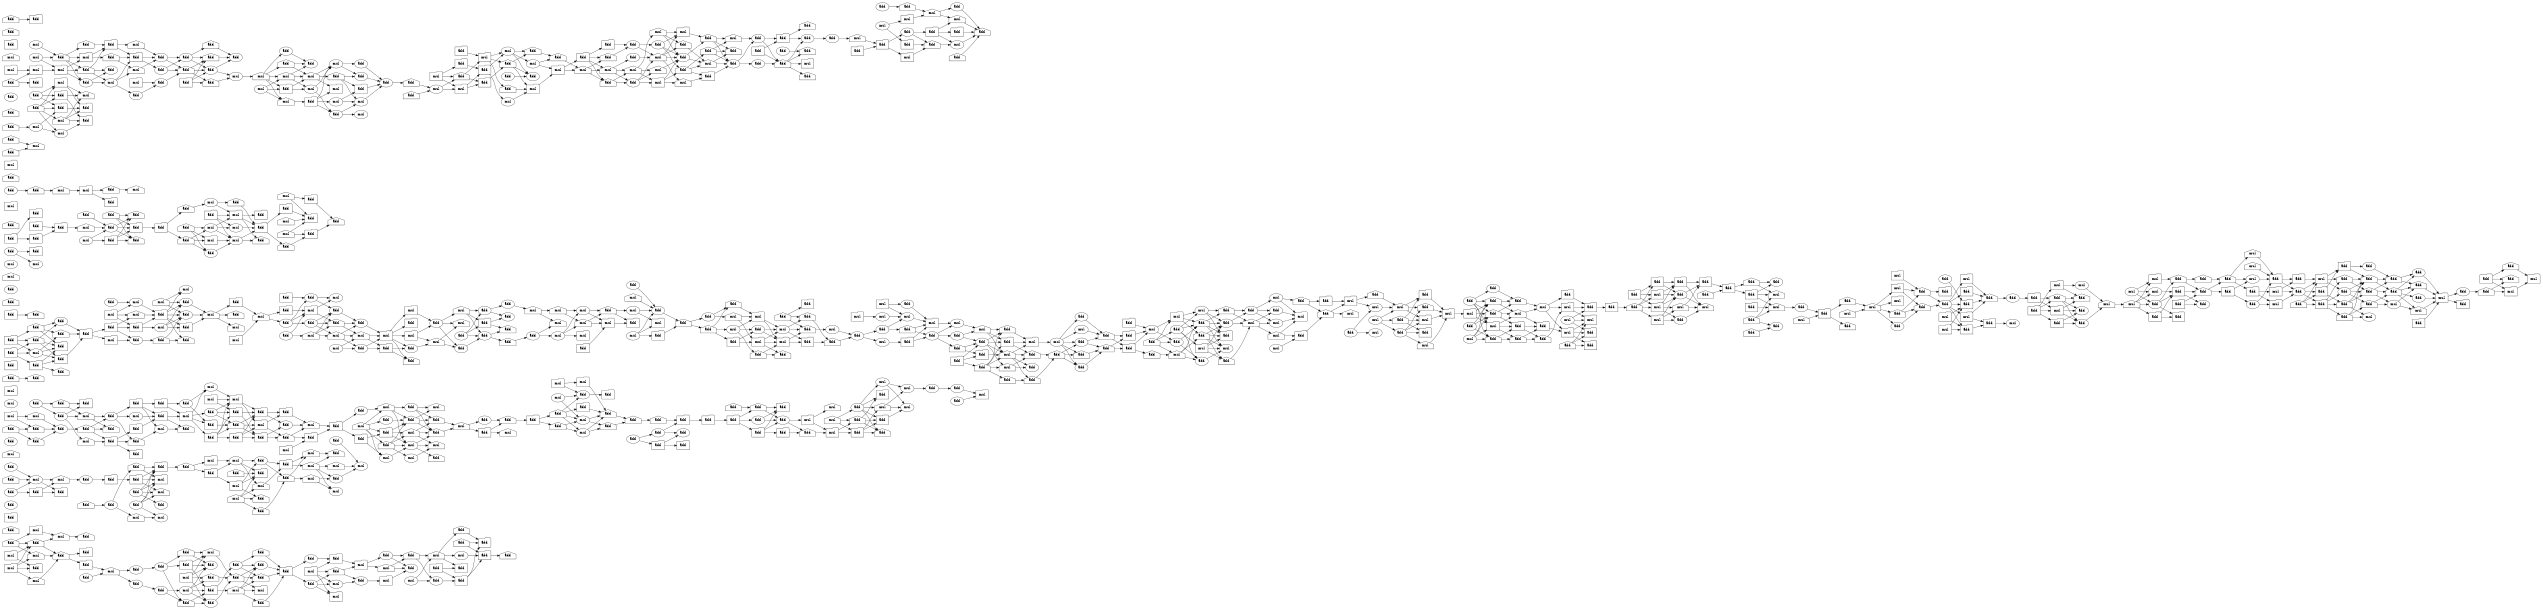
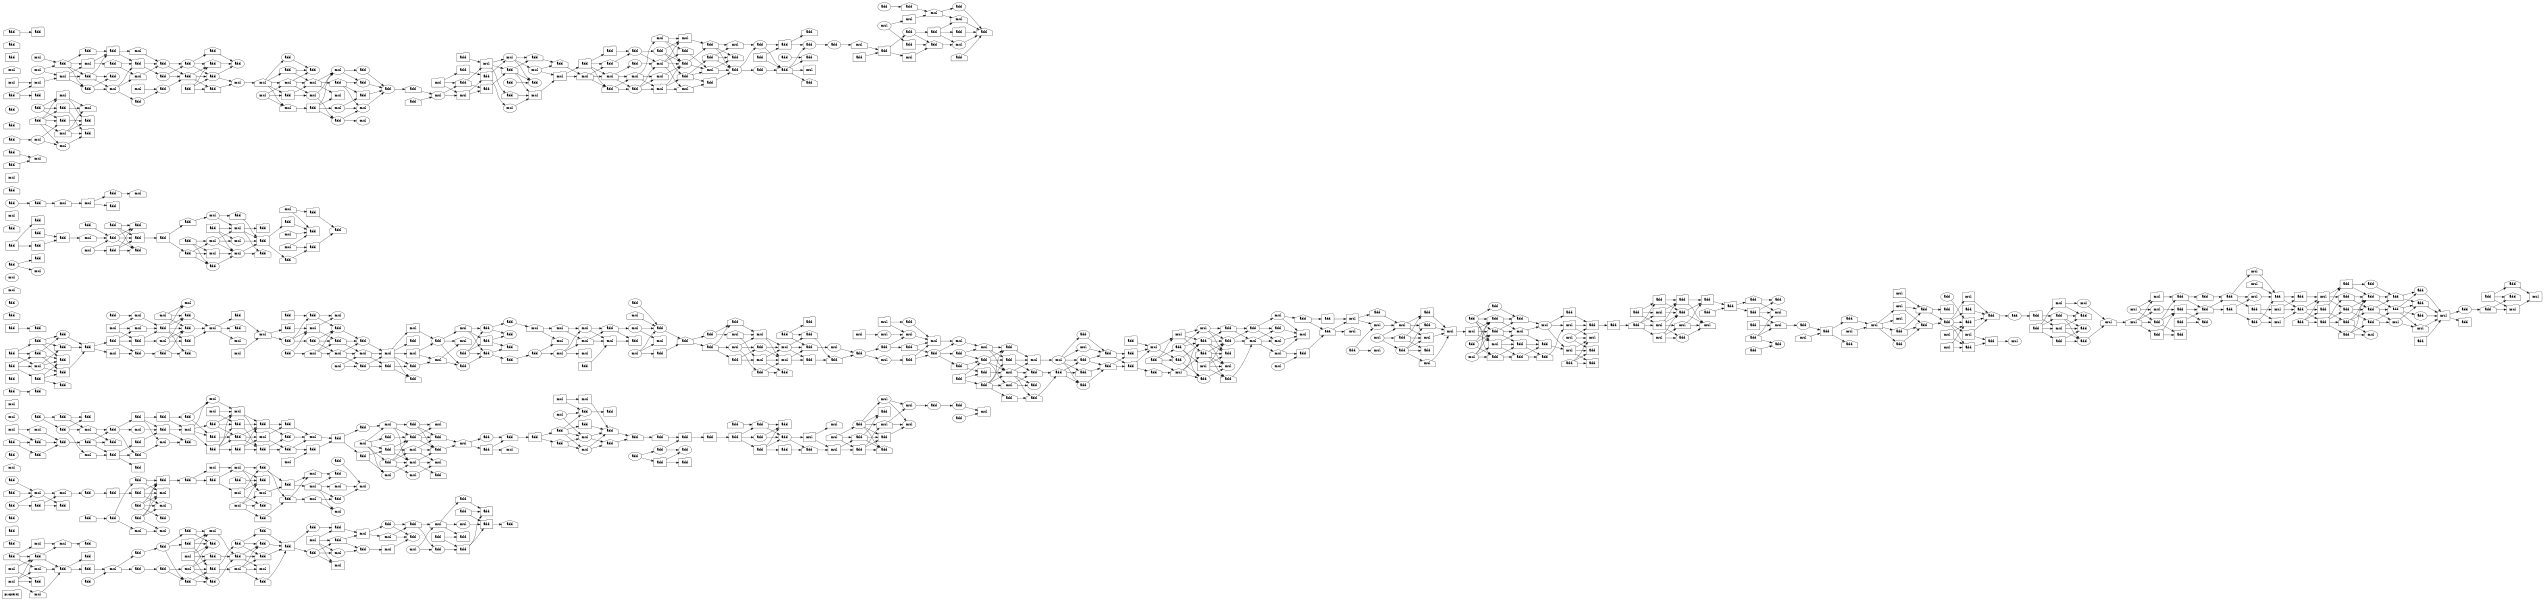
none -> (12, 595)
